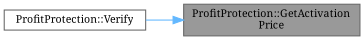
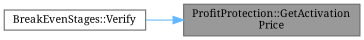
(75, 20) -> (75, 20)
